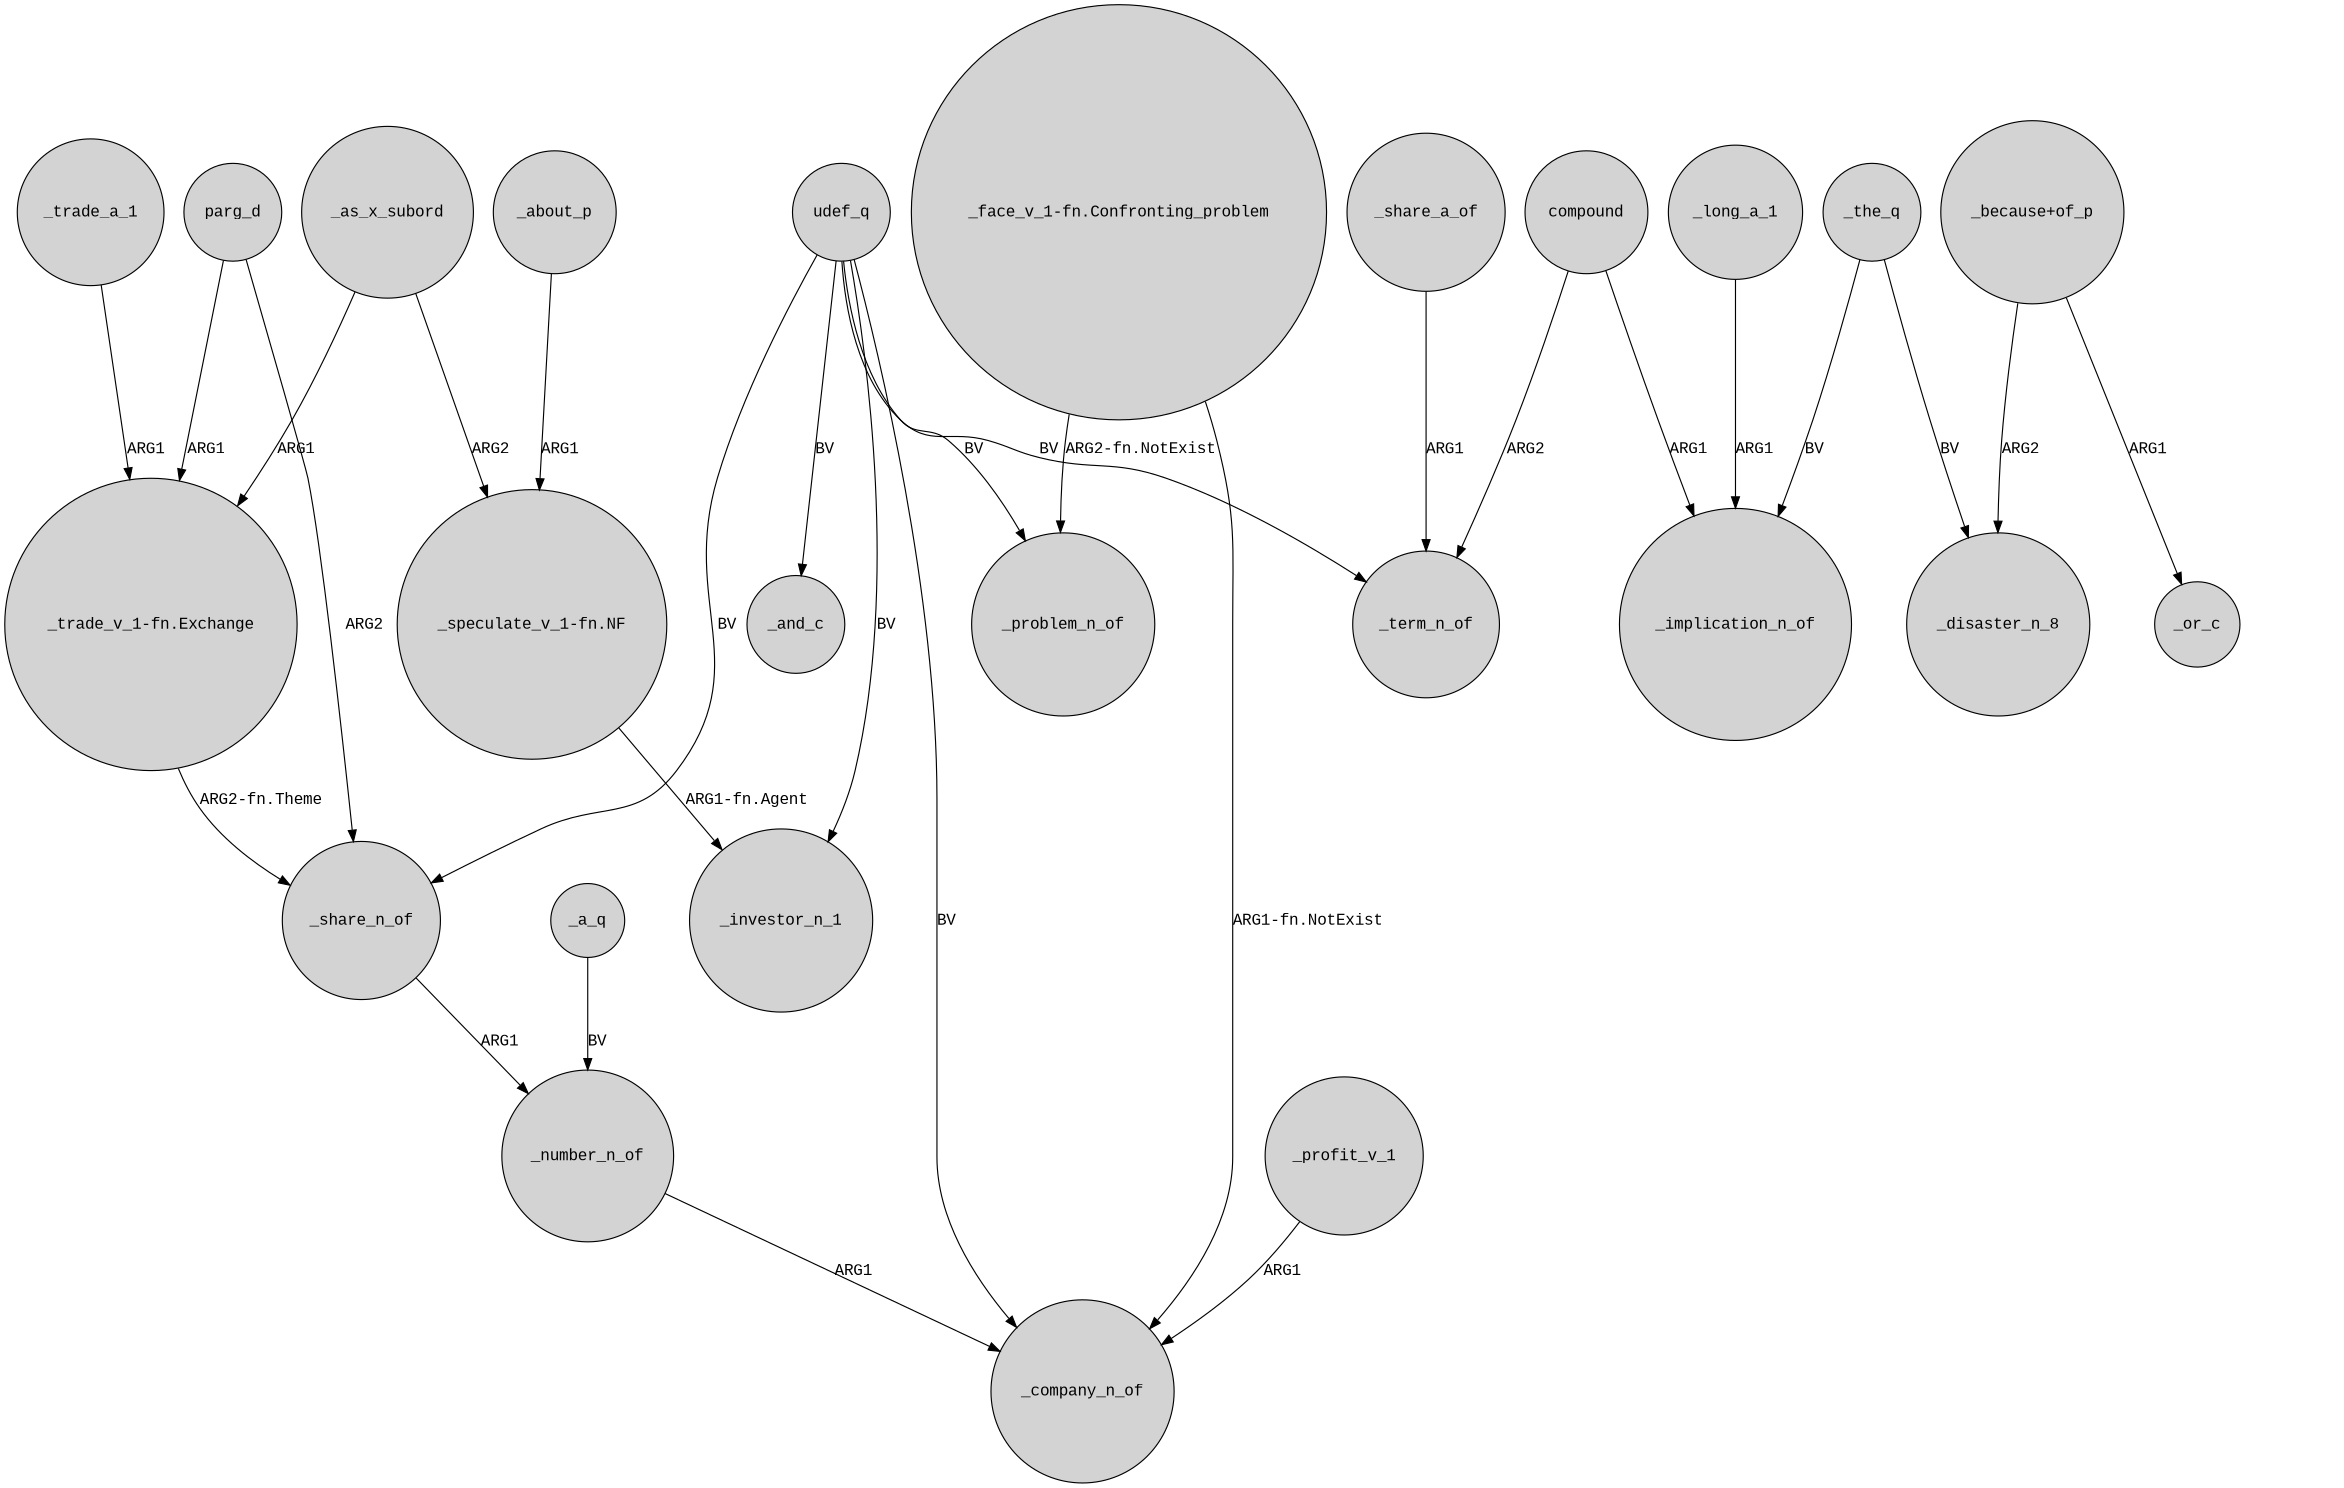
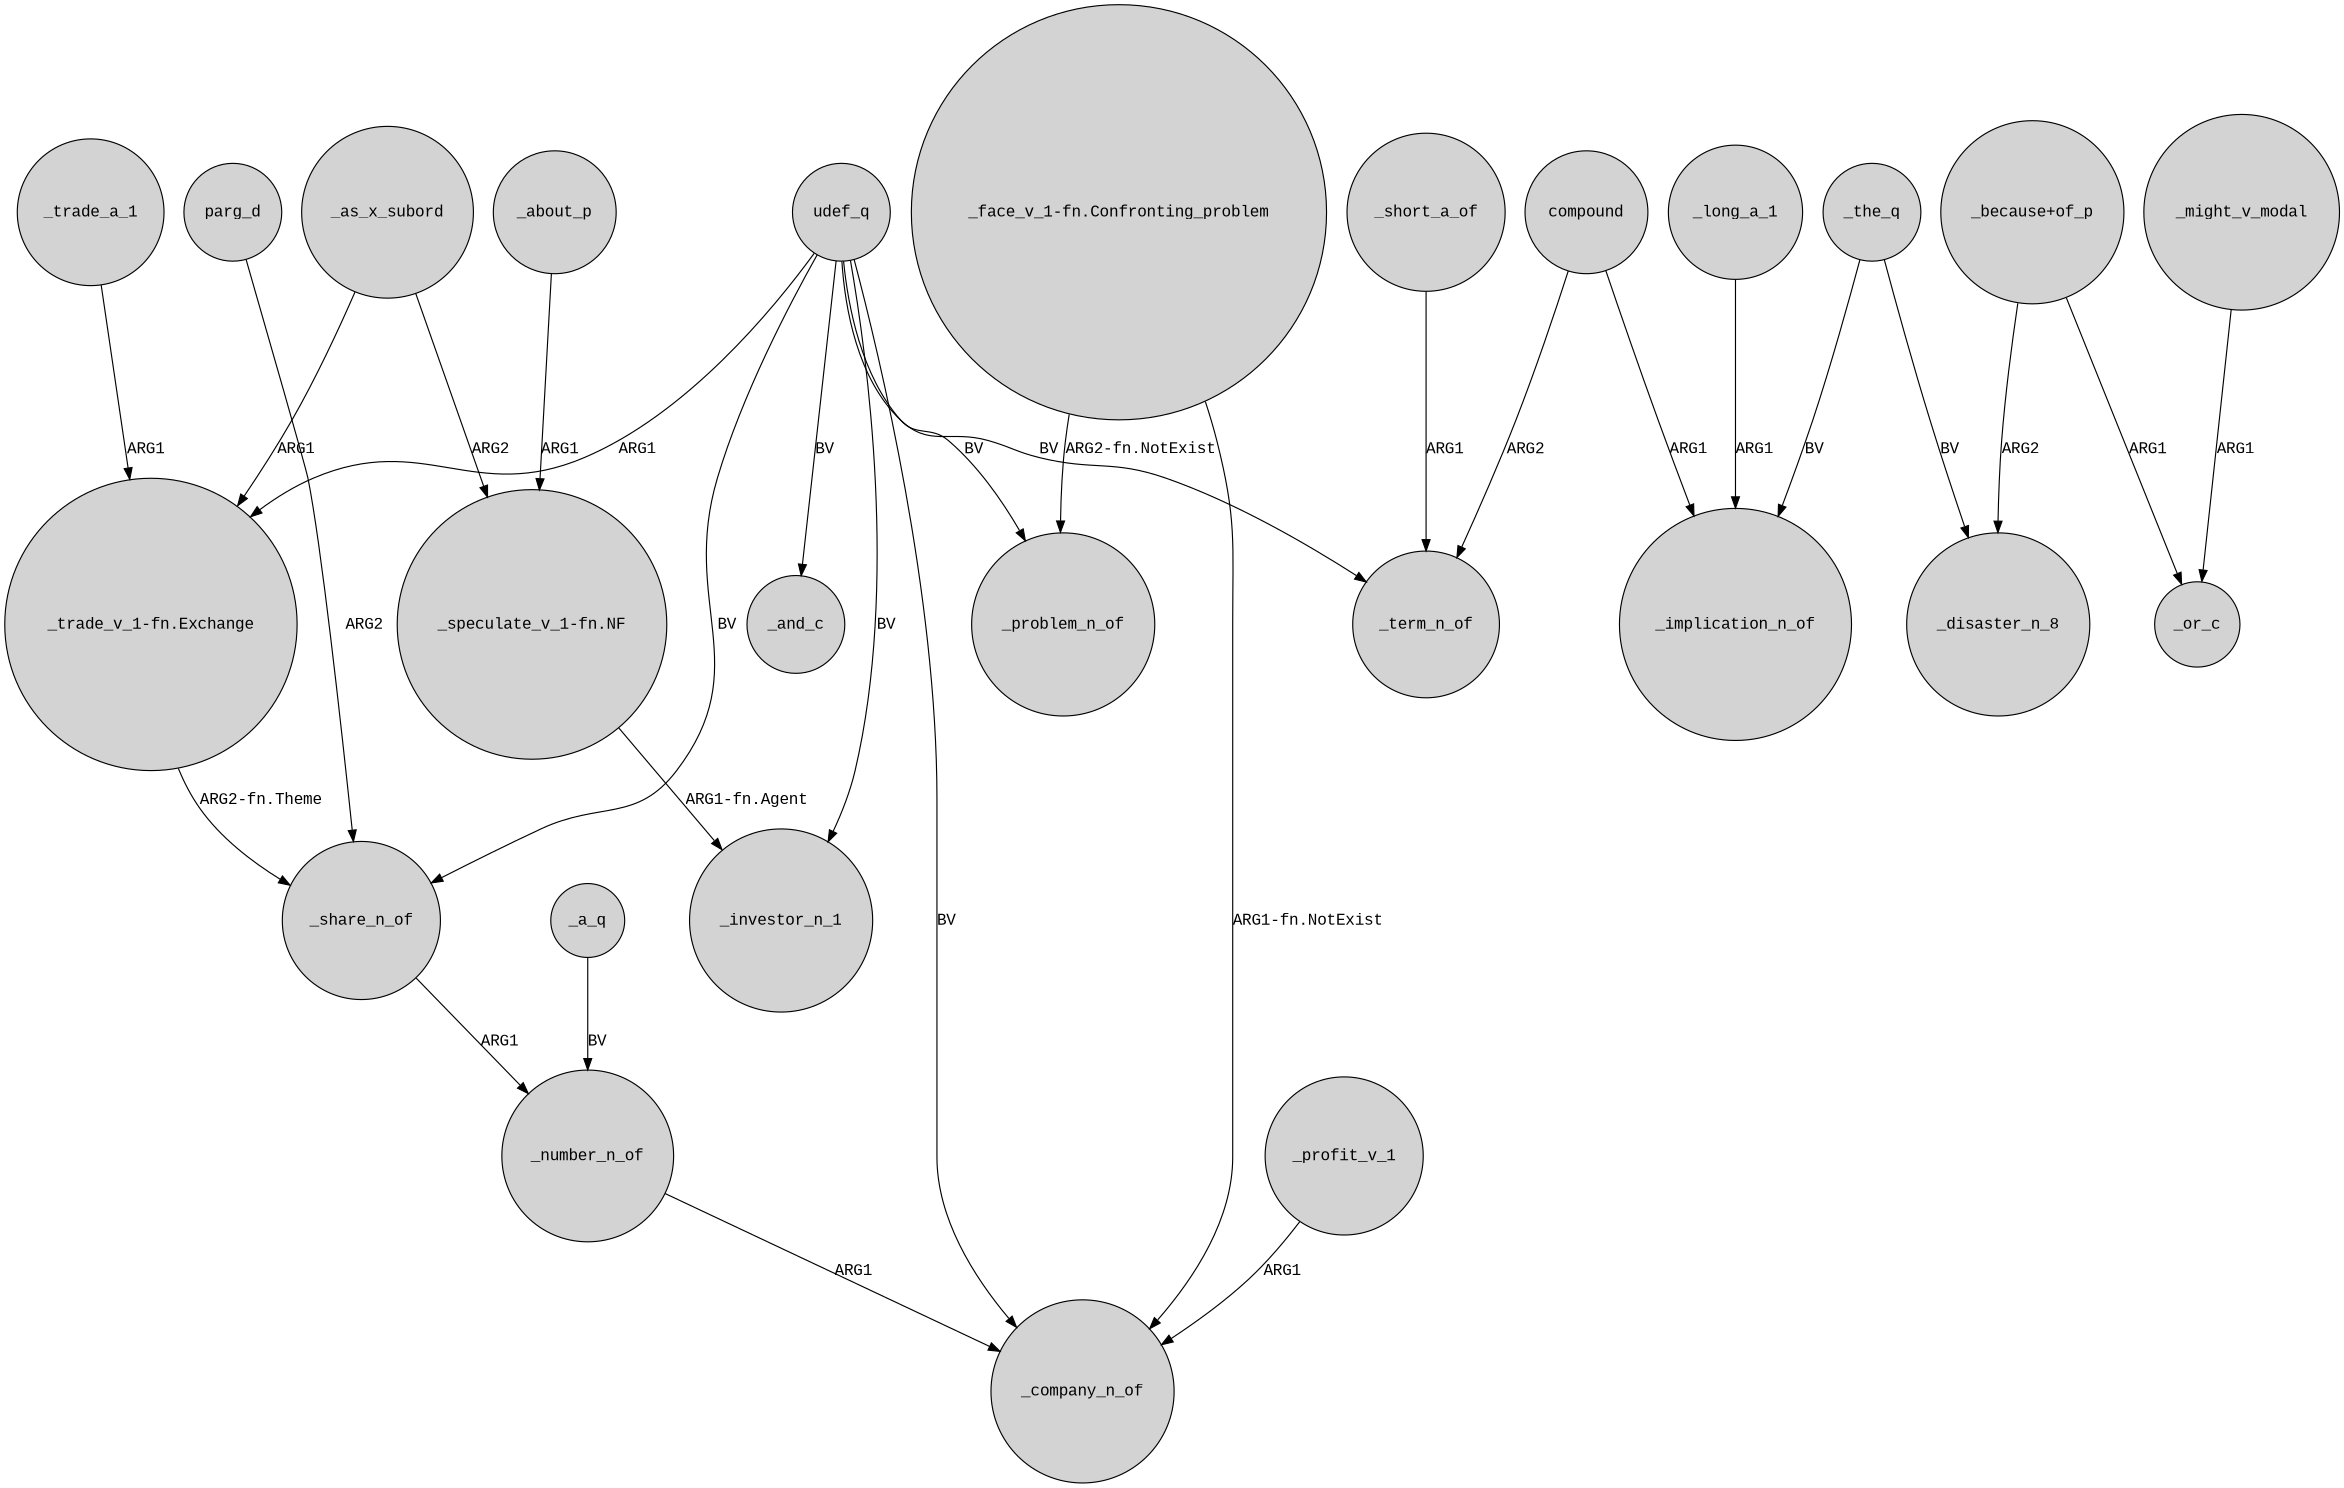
(1426, 212) -> (1426, 212)
none -> (2242, 212)
(203, 365) -> (571, 462)
